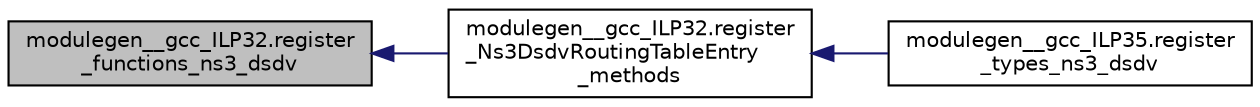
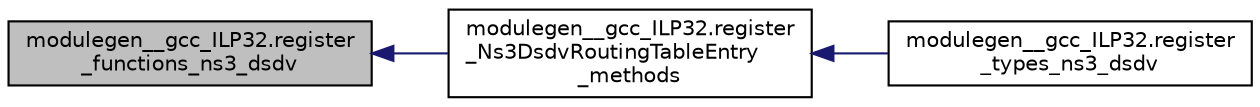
(1070, 53) -> (1070, 53)
